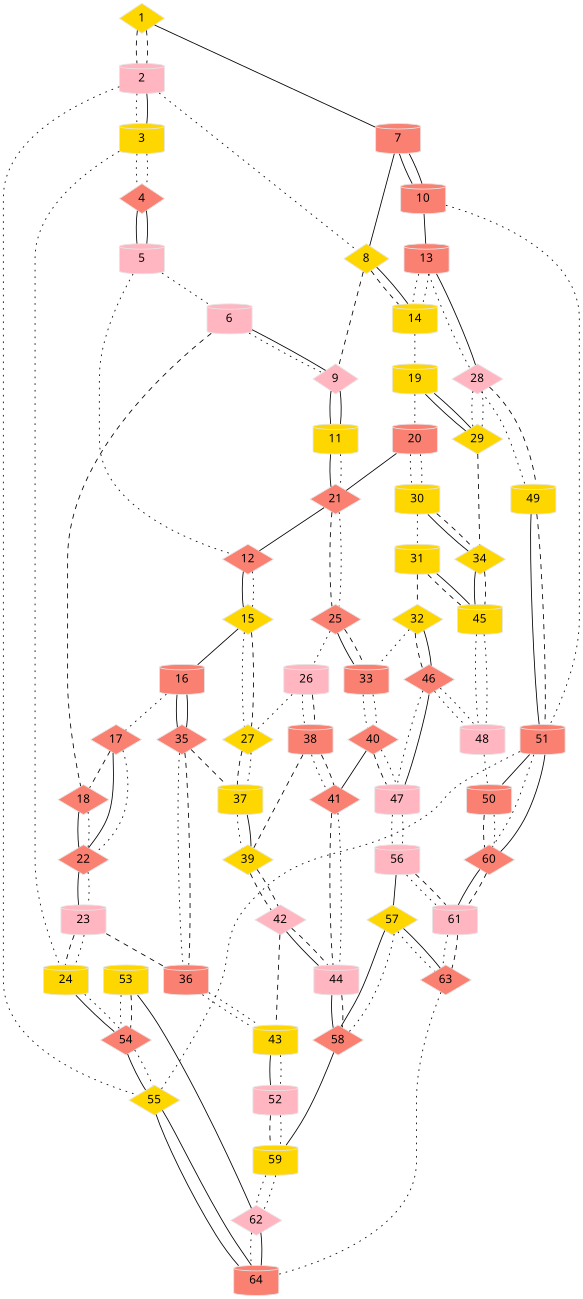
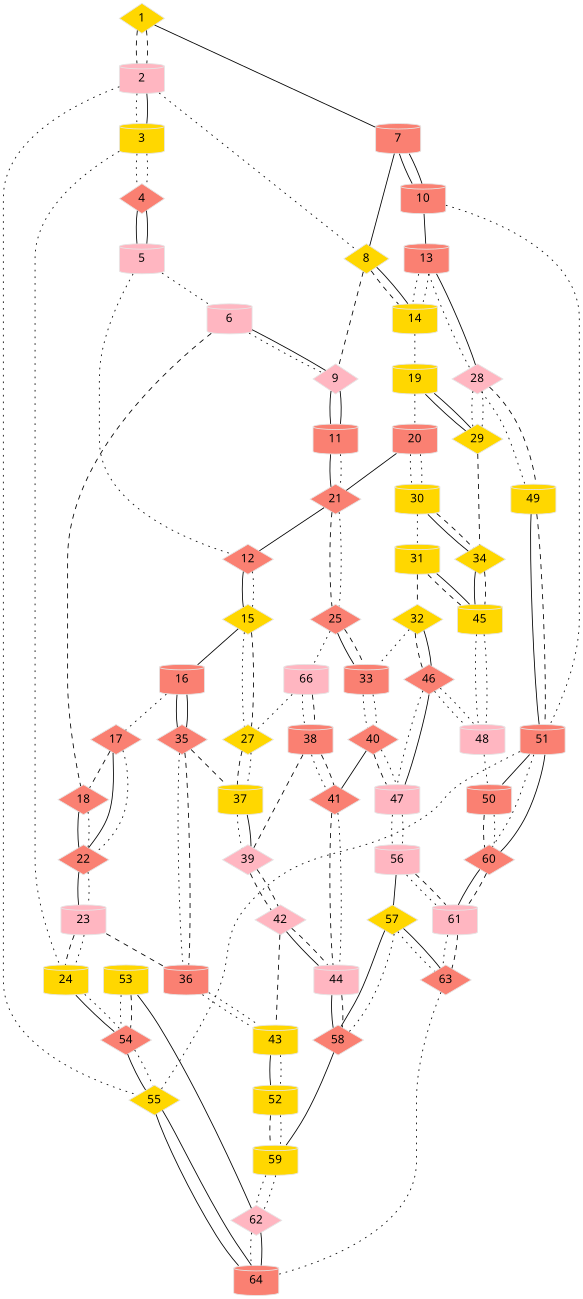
(336, 439) -> (336, 439)
(306, 679) -> (306, 679)
(248, 860) -> (248, 860)
(275, 1100) -> (275, 1100)
